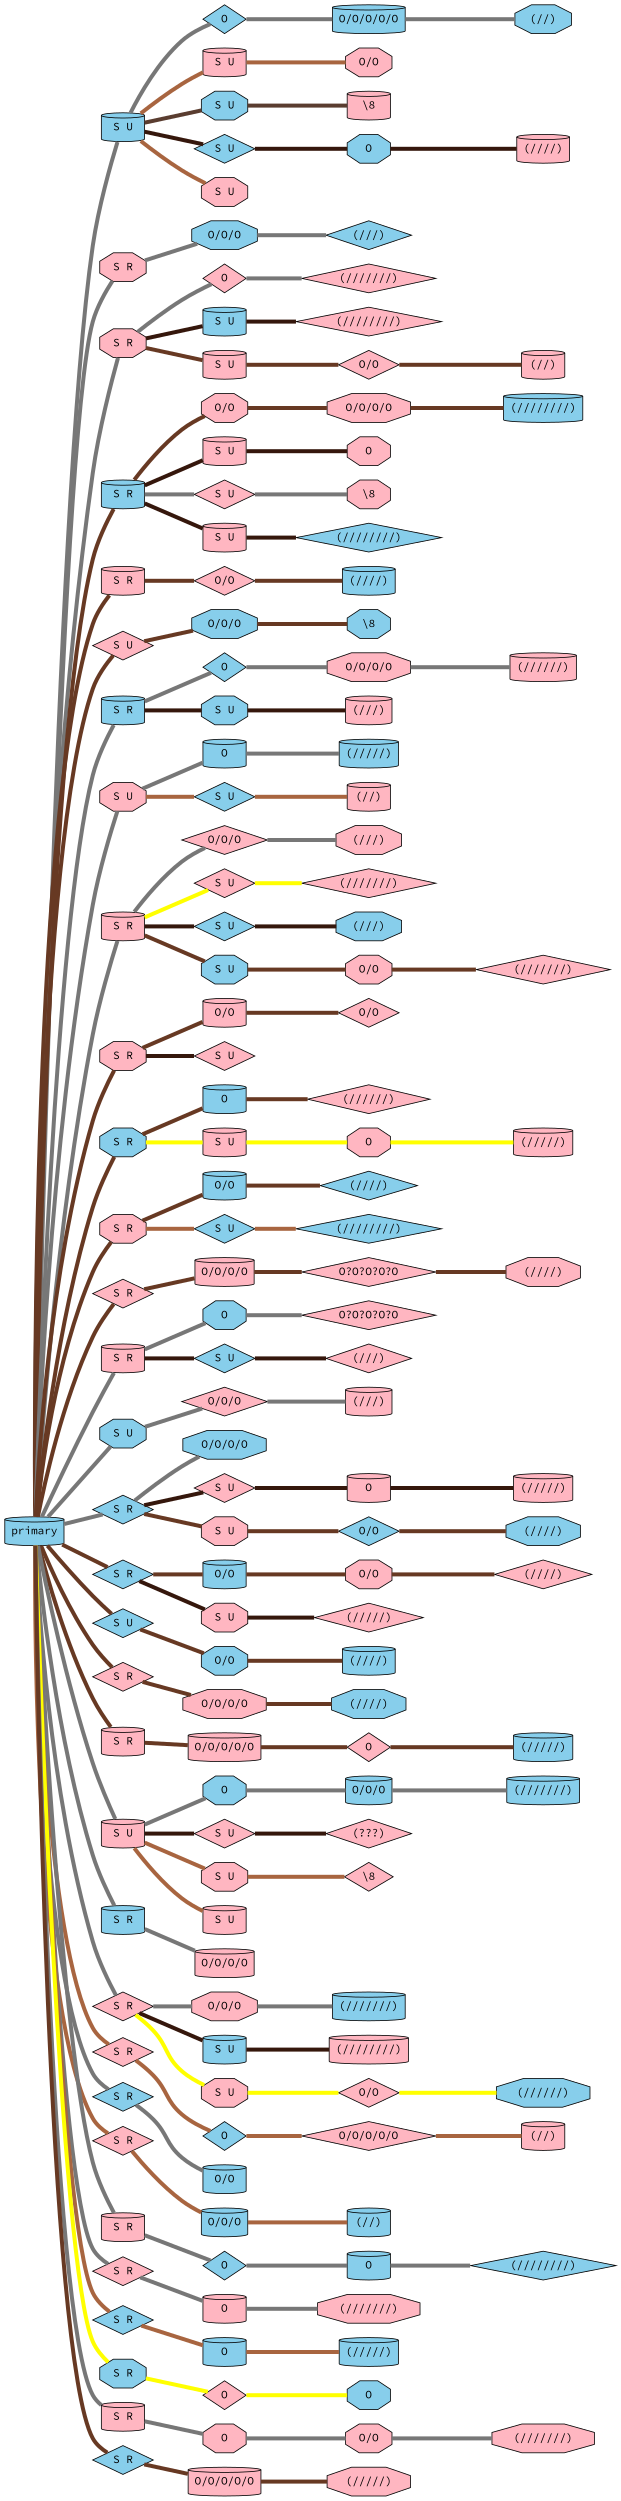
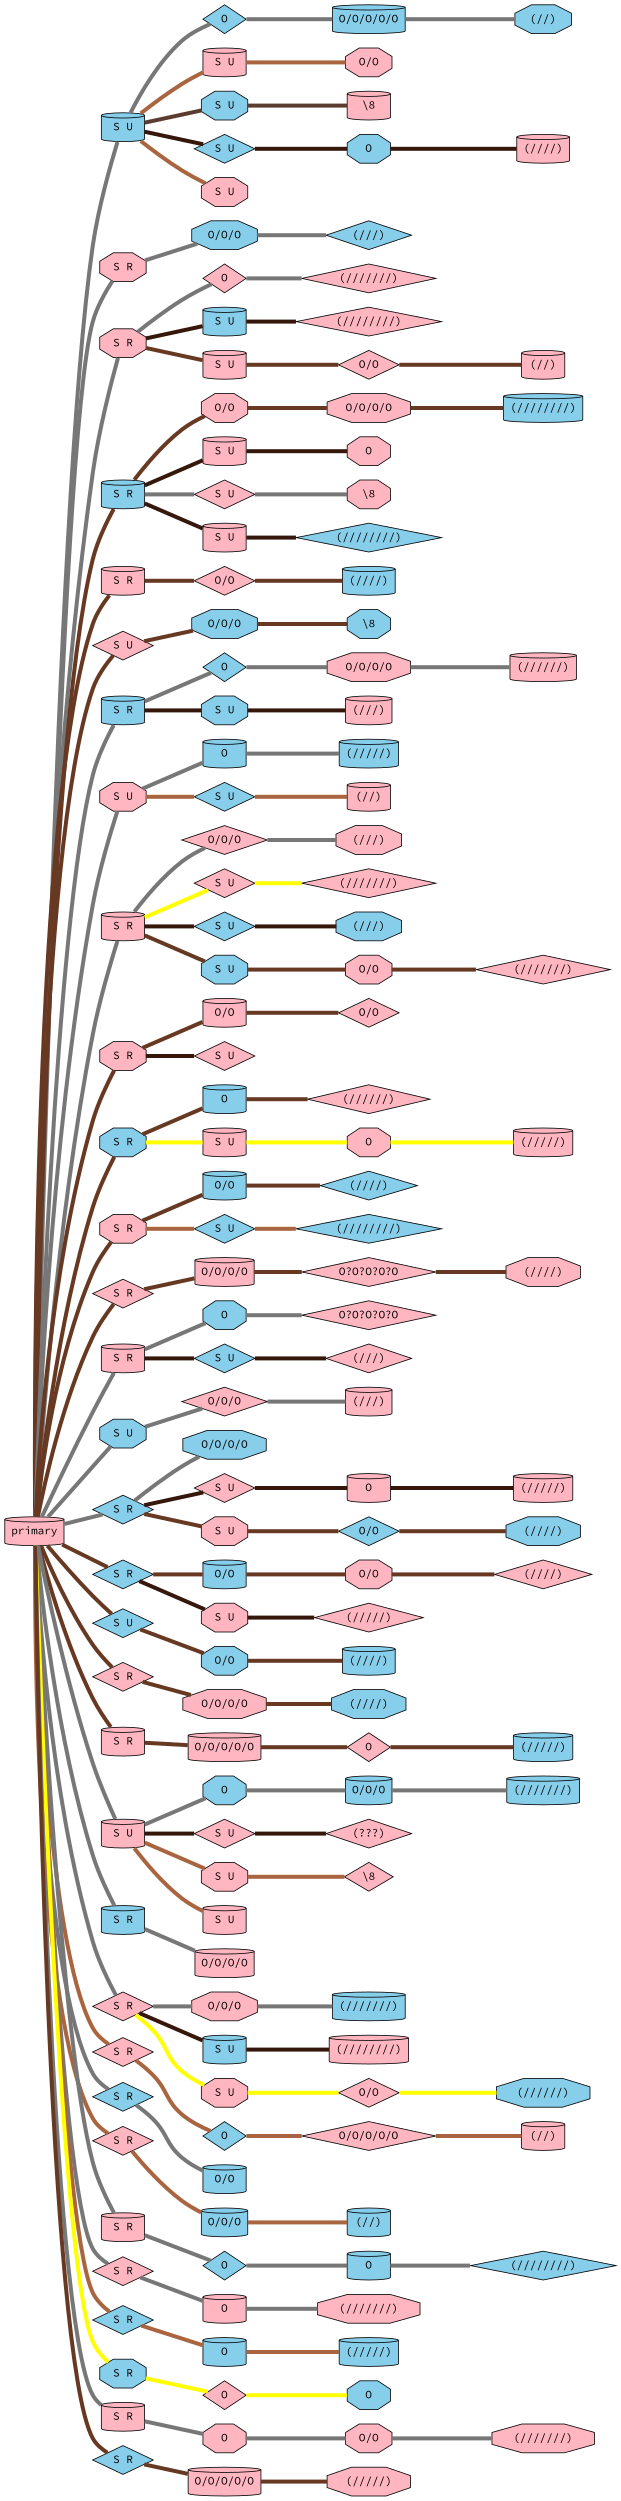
(34, 1531) -> (34, 1531)
